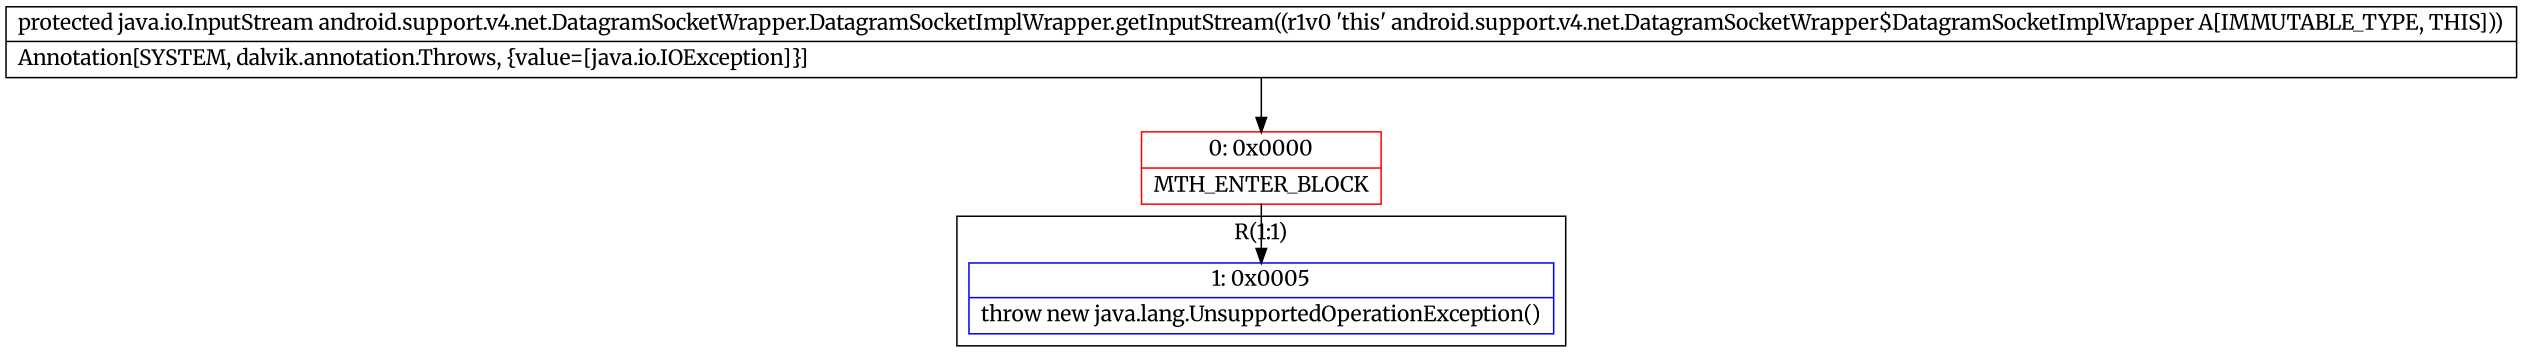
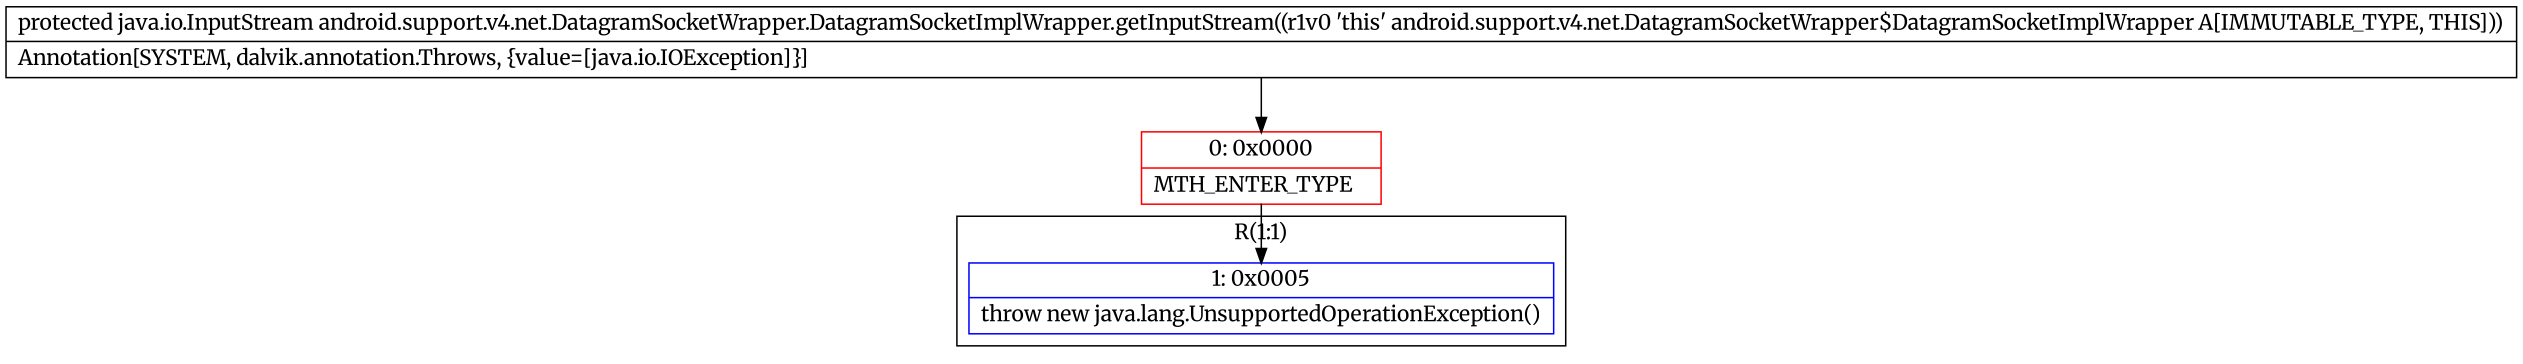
(1261, 185) -> (1254, 185)
